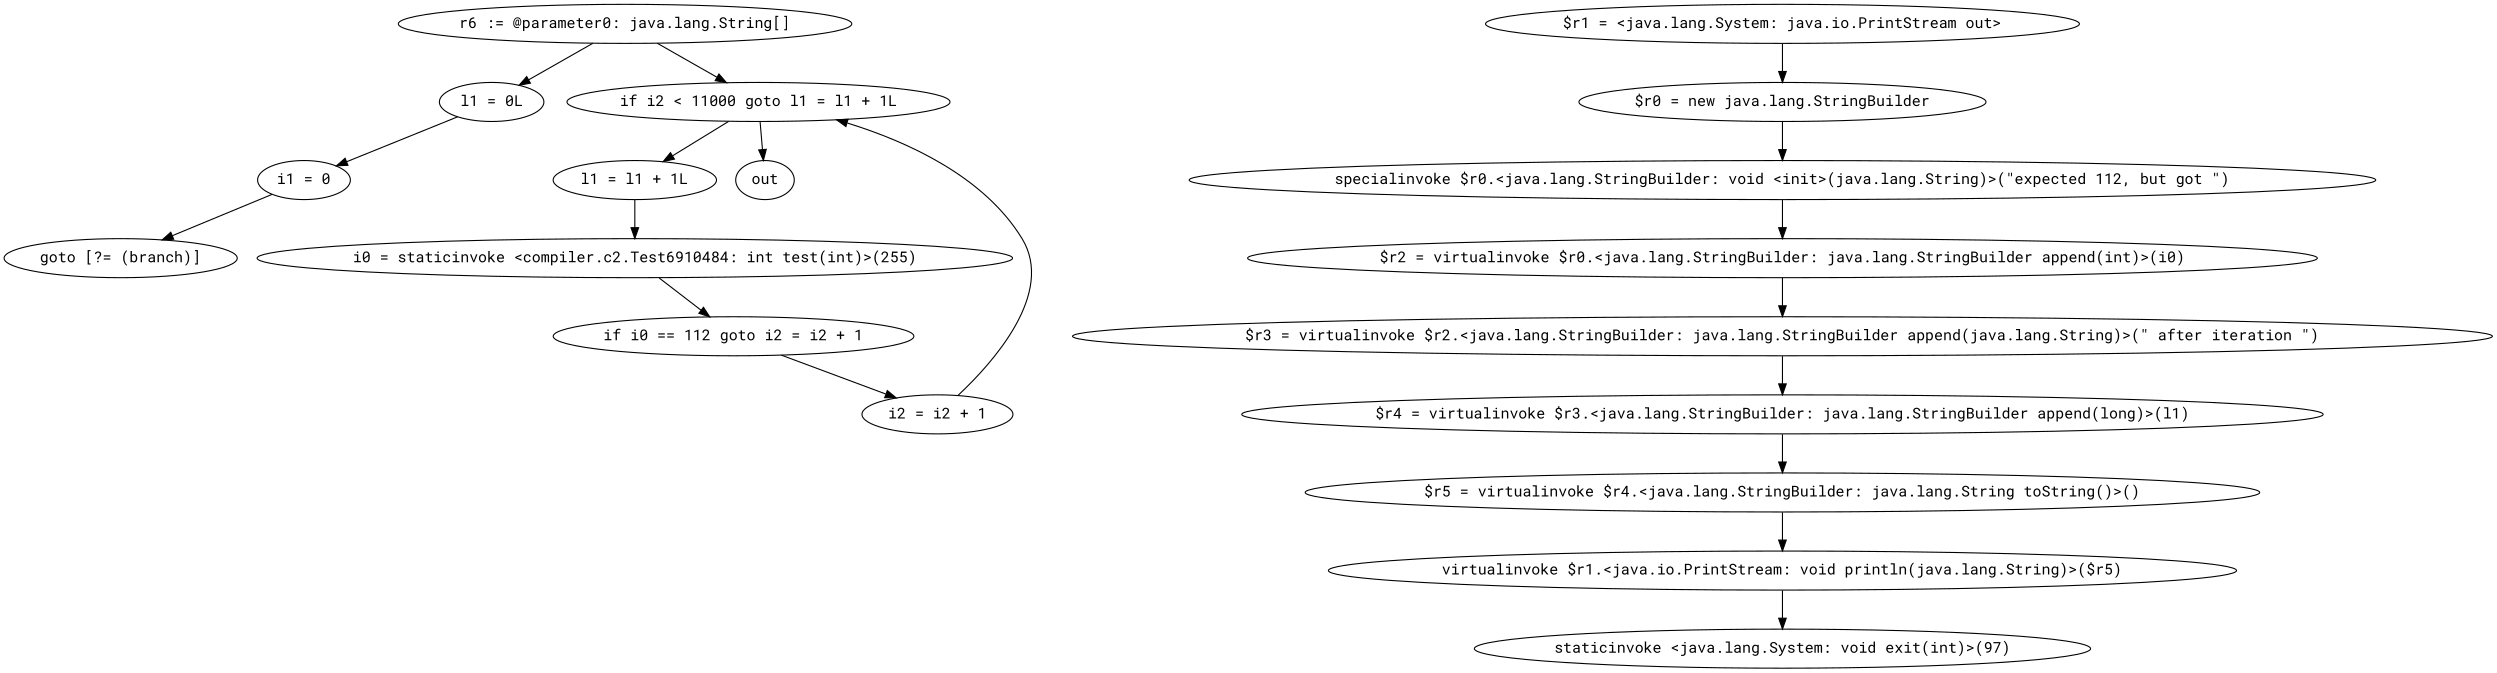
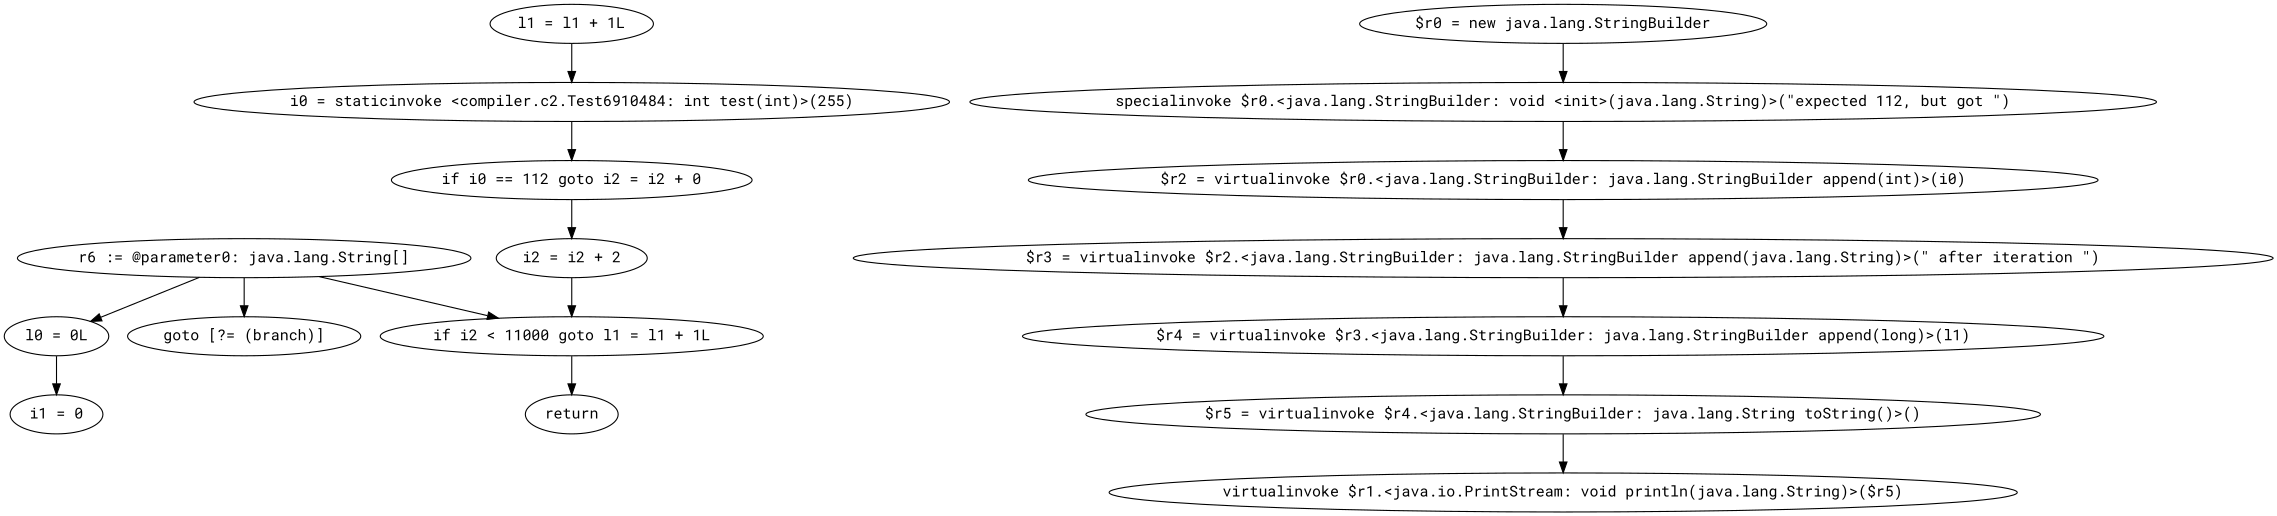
(1782, 24) -> none
(492, 102) -> (57, 336)
(701, 139) -> none
(765, 180) -> (572, 414)
(222, 215) -> (244, 292)
(734, 336) -> (572, 180)
(937, 414) -> (572, 258)
(1782, 649) -> none
